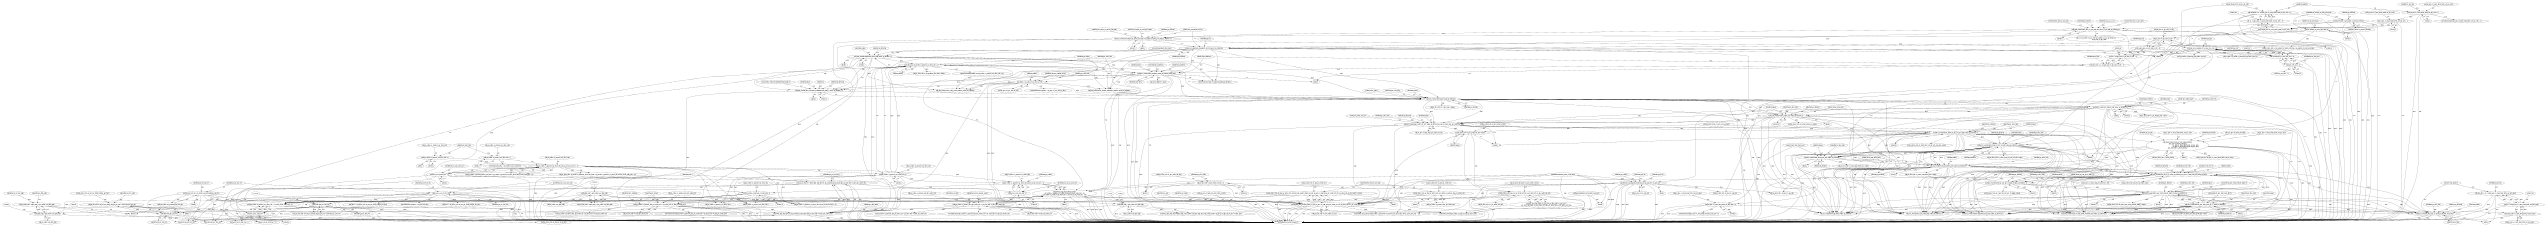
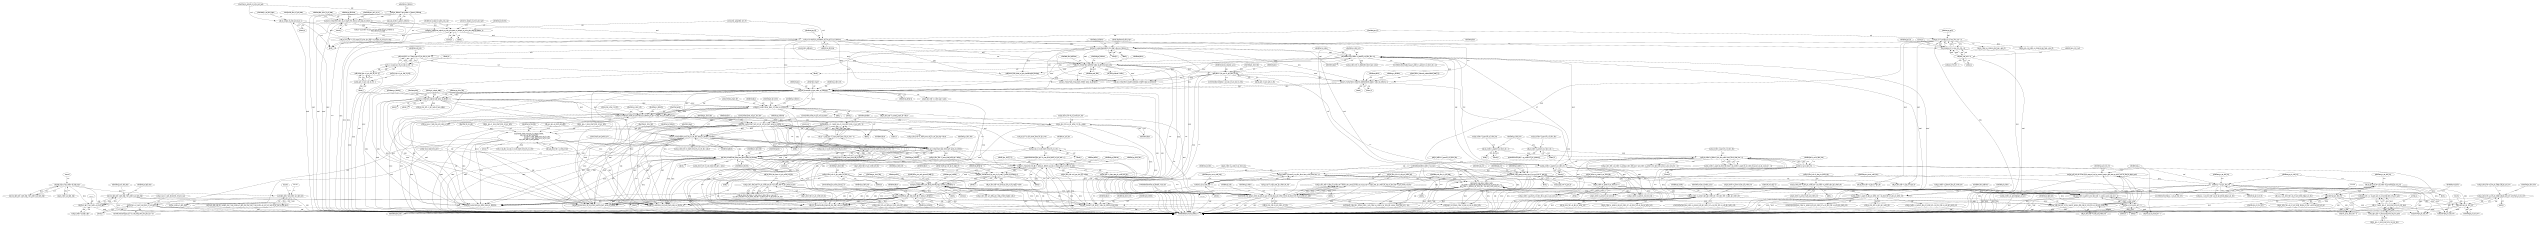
(2217, 34) -> (866, 154)
(820, 82) -> none
(1908, 222) -> (1610, 213)
